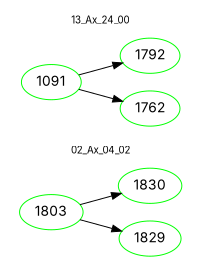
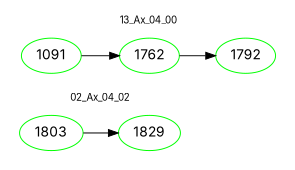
(101, 21) -> (148, 21)
(96, 70) -> (193, 56)
(150, 186) -> none
